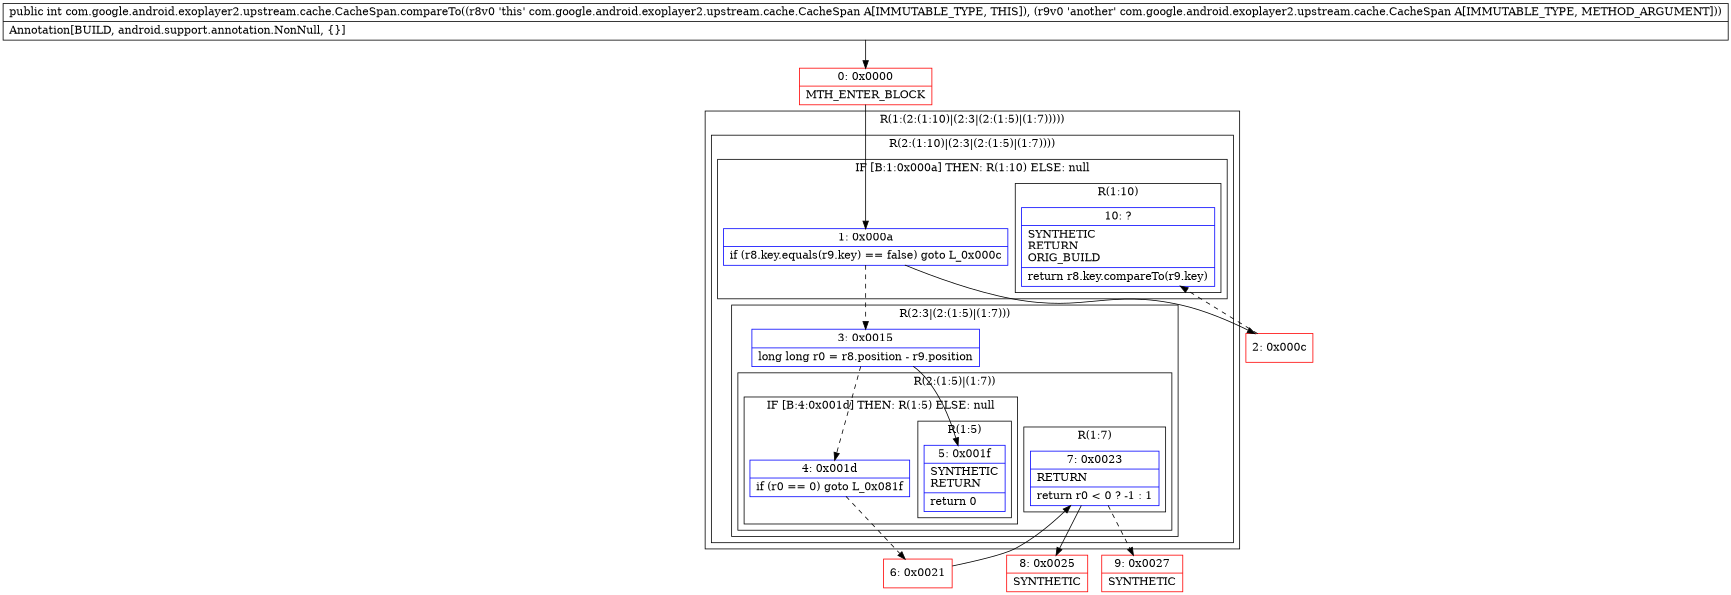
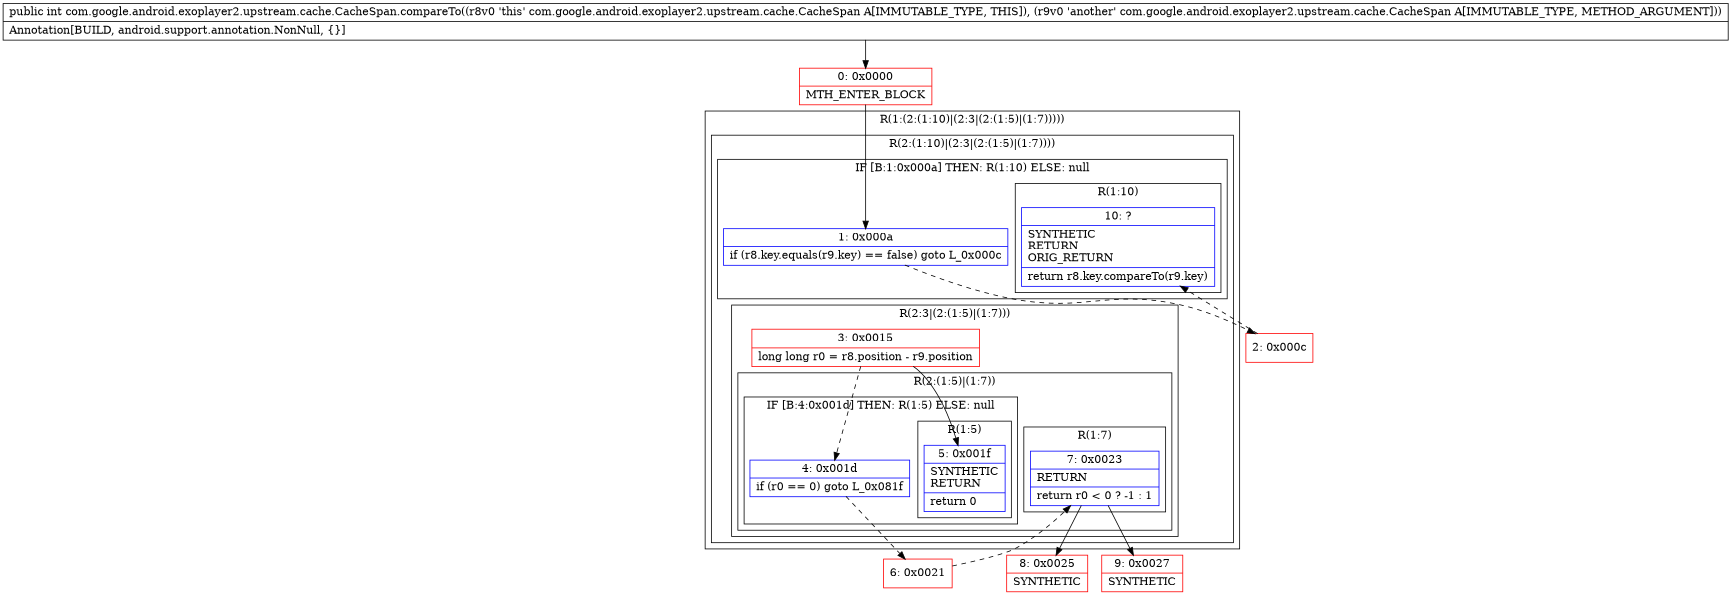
(1064, 258) -> (1071, 258)
(866, 293) -> none
(989, 293) -> (989, 293)
(866, 348) -> (866, 348)
(1118, 525) -> (1118, 525)
(1002, 554) -> (1002, 554)
